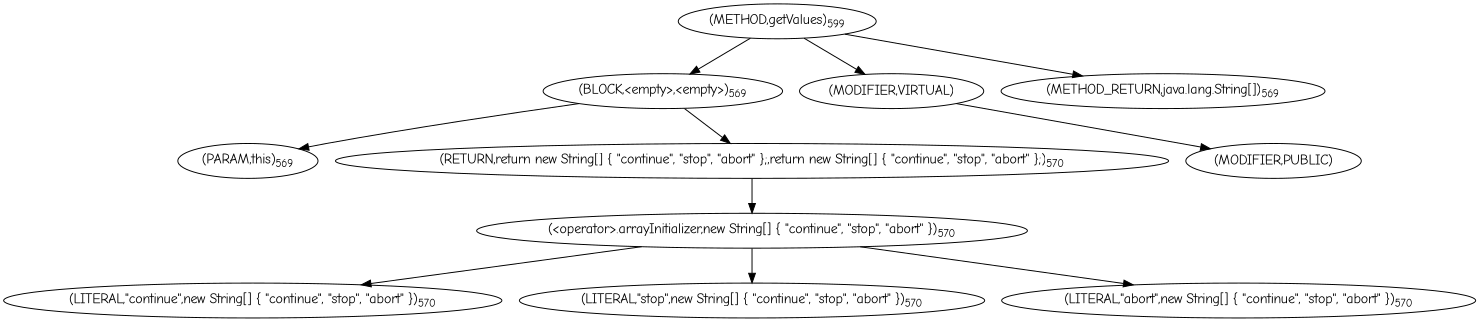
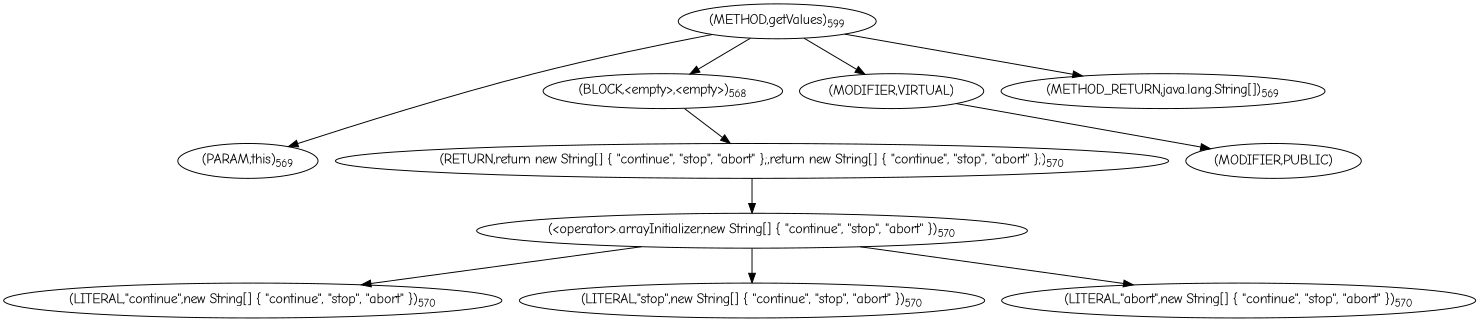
(738, 90) -> (738, 90)
(444, 124) -> (503, 82)
